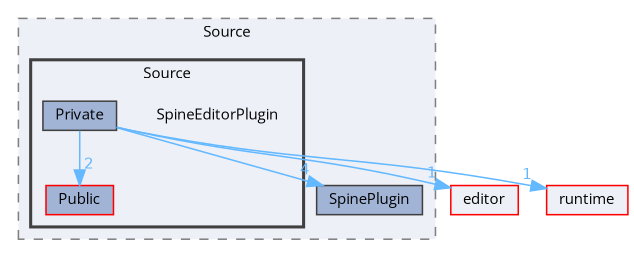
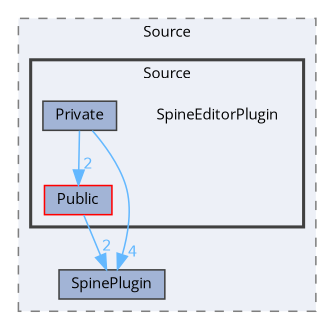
(485, 200) -> none
(587, 200) -> none
none -> (93, 236)
